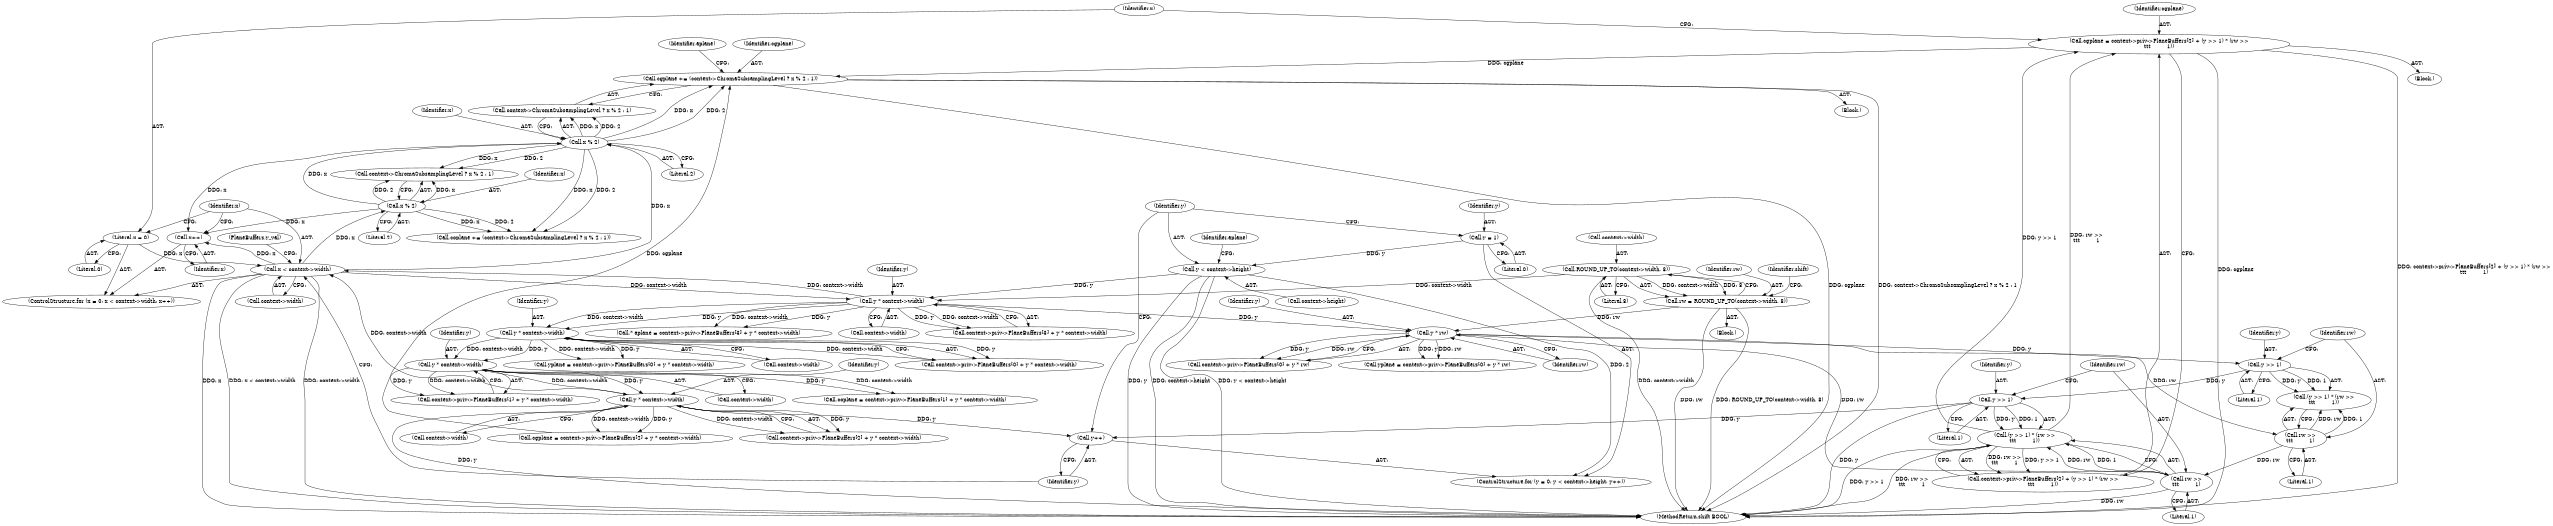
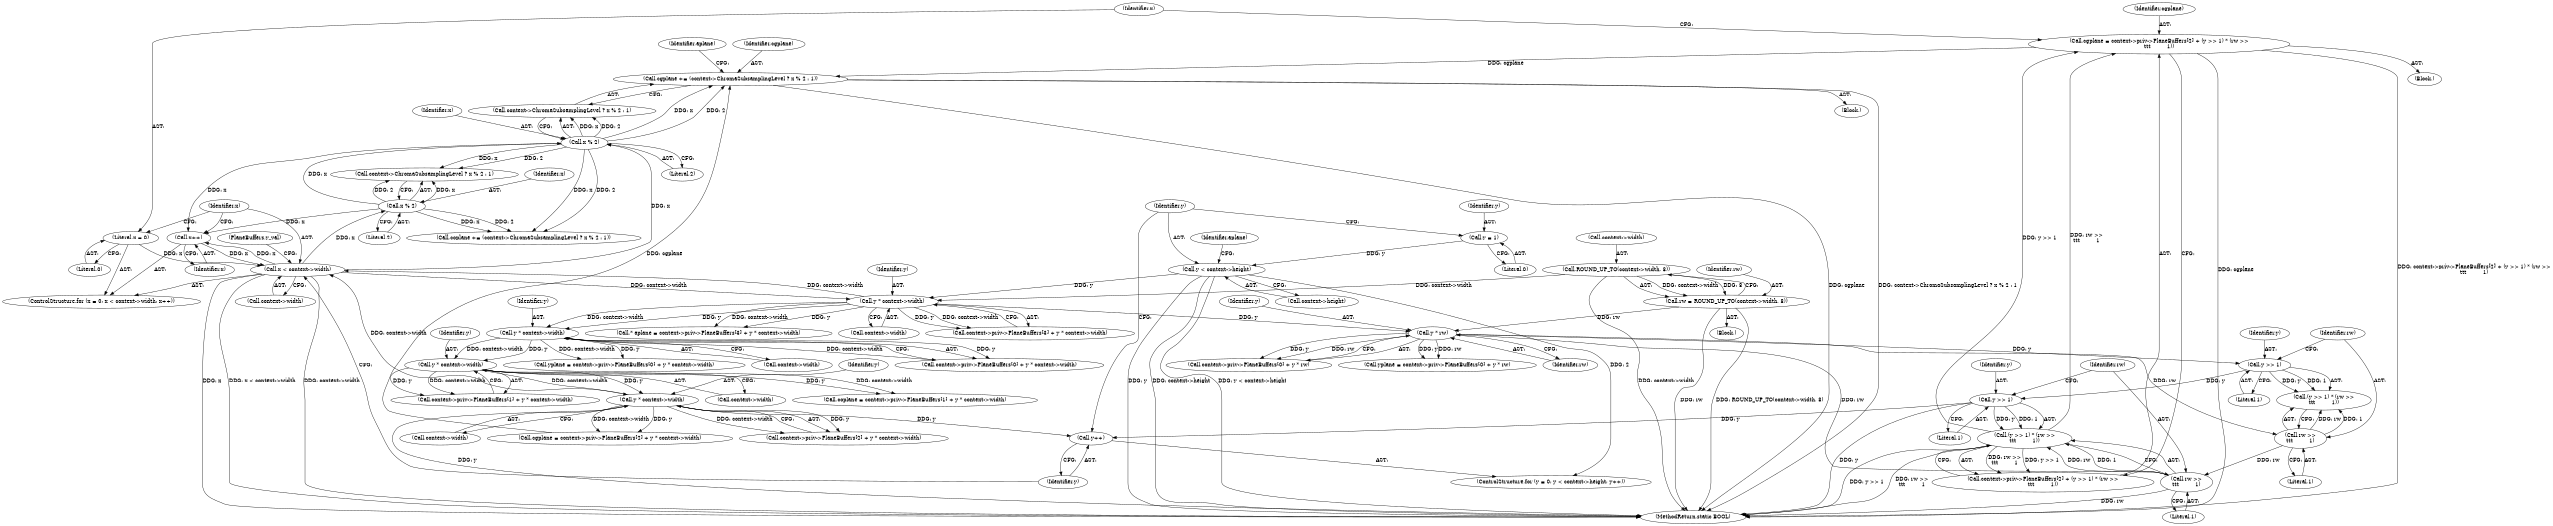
none -> (230, 257)
(1788, 270) -> none
none -> (1265, 285)
(1615, 302) -> none
(1604, 341) -> none
(1693, 517) -> (1693, 517)
